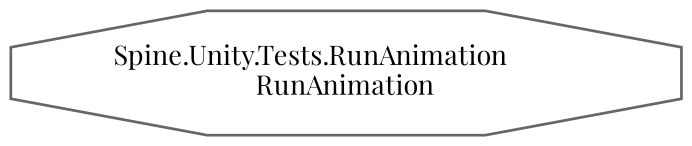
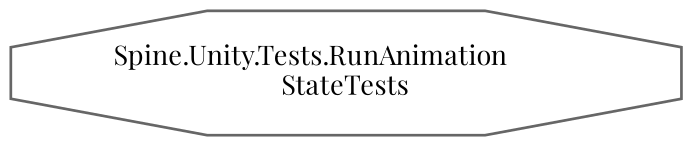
(346, 73) -> (346, 73)
